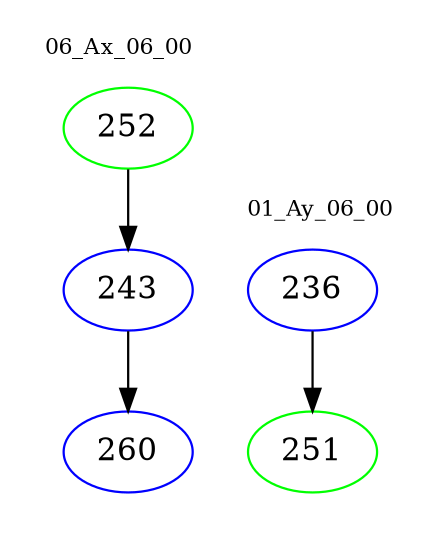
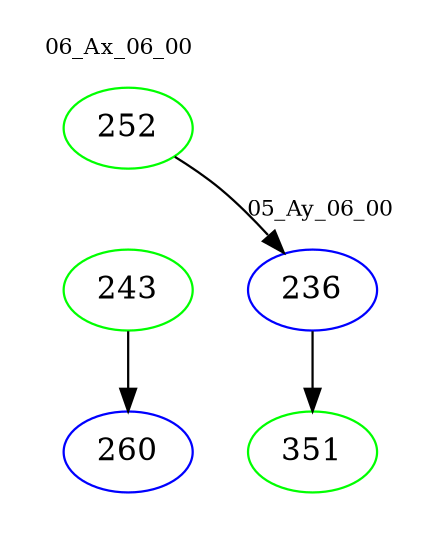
(128, 198) -> (245, 211)
(320, 210) -> (320, 210)
(128, 290) -> (128, 290)
(313, 452) -> (313, 452)
